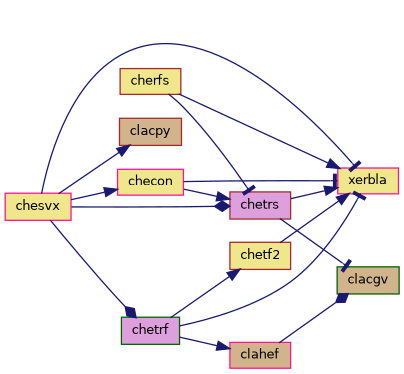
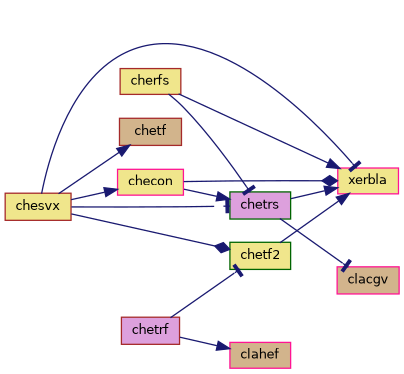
(150, 132) -> (150, 132)
(257, 181) -> (257, 181)
(260, 205) -> (260, 205)
(38, 207) -> (38, 207)
(143, 207) -> (143, 207)
(260, 256) -> (260, 256)
(87, 264) -> (143, 230)
(368, 280) -> (368, 280)
(285, 285) -> none
(202, 295) -> (202, 295)
(307, 323) -> none
(150, 331) -> (150, 331)
